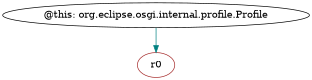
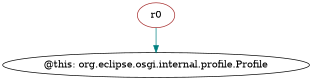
(156, 37) -> (156, 37)
